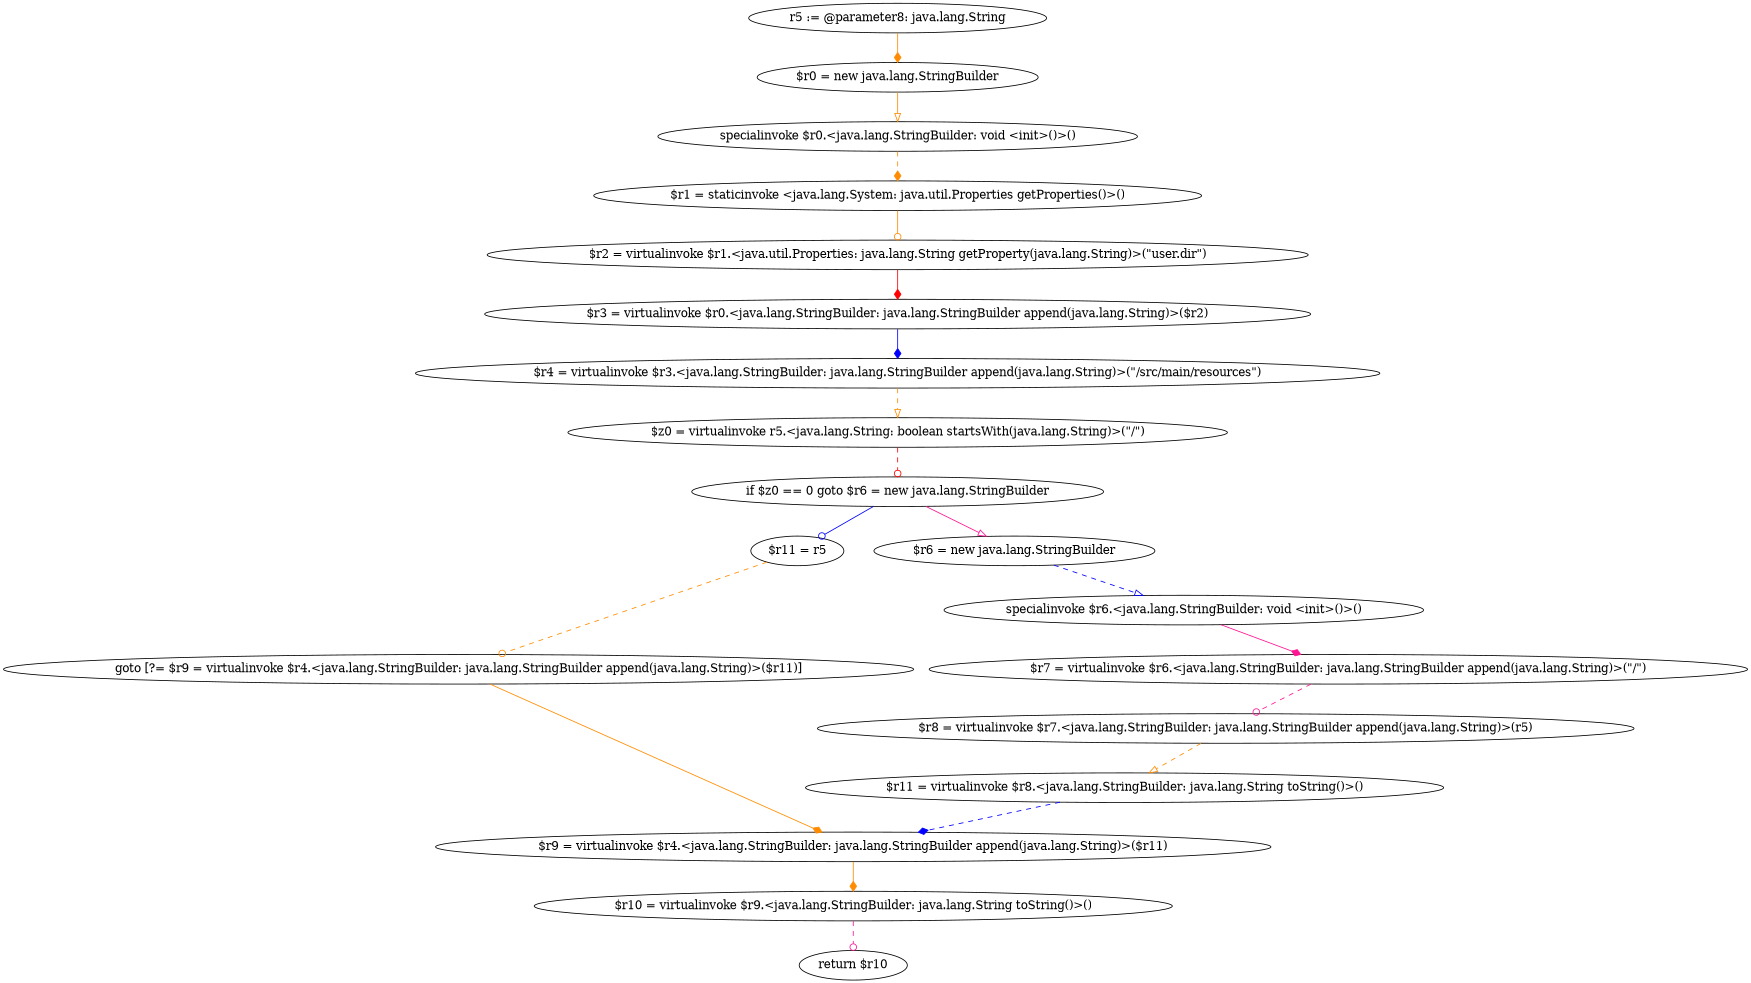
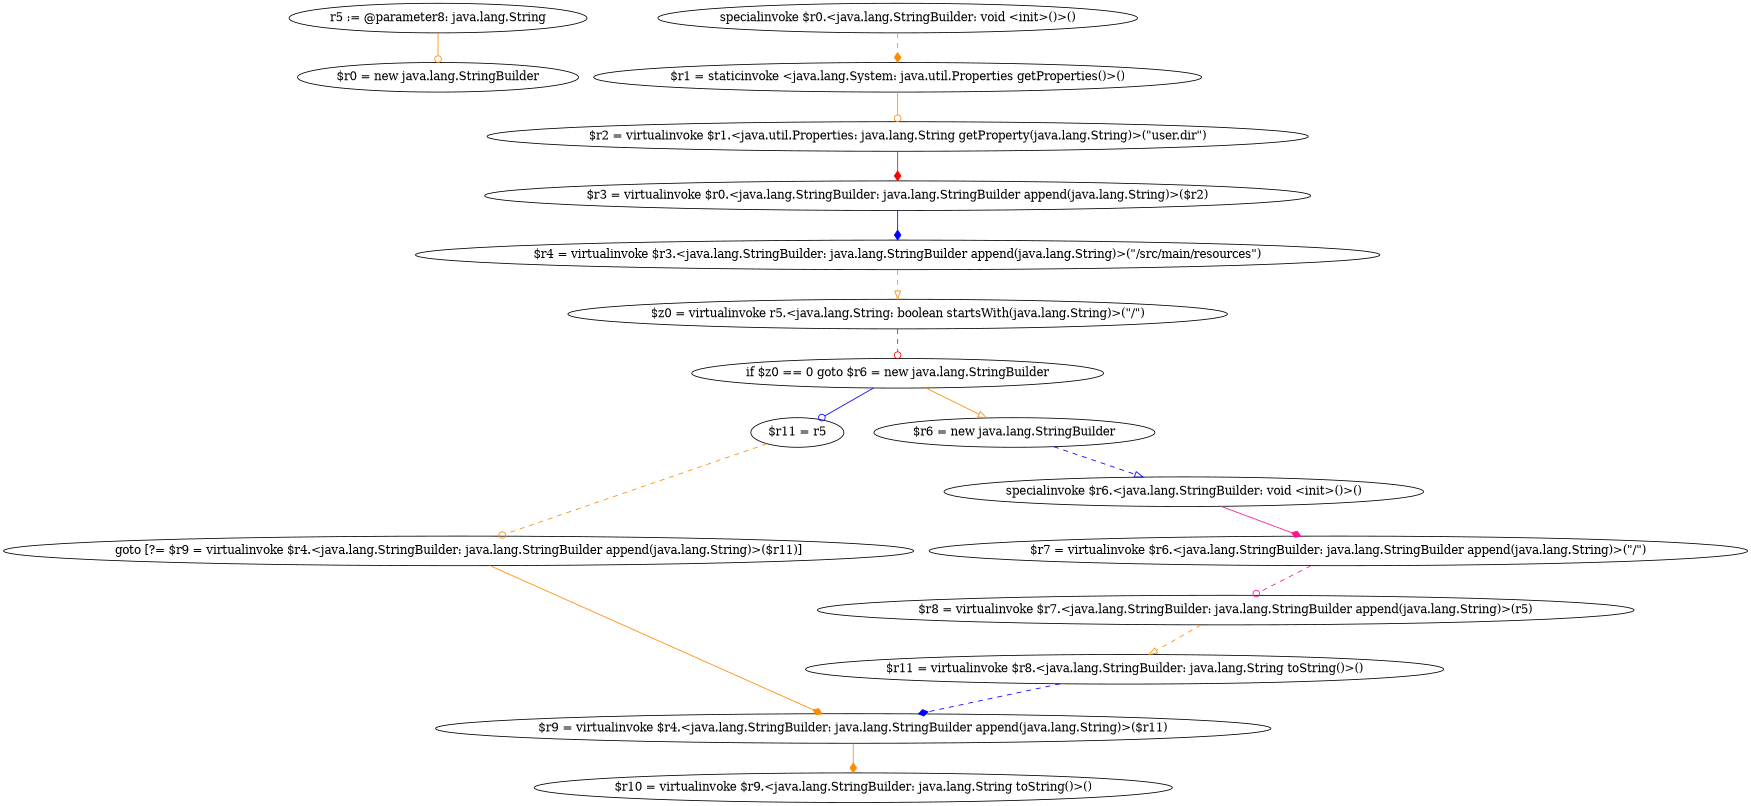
(898, 43) -> (438, 44)
(898, 103) -> none
(952, 519) -> (952, 401)
(853, 965) -> none
